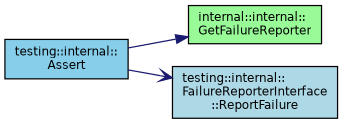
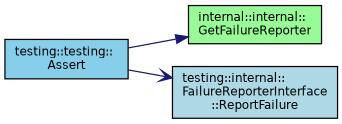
(67, 59) -> (67, 59)
